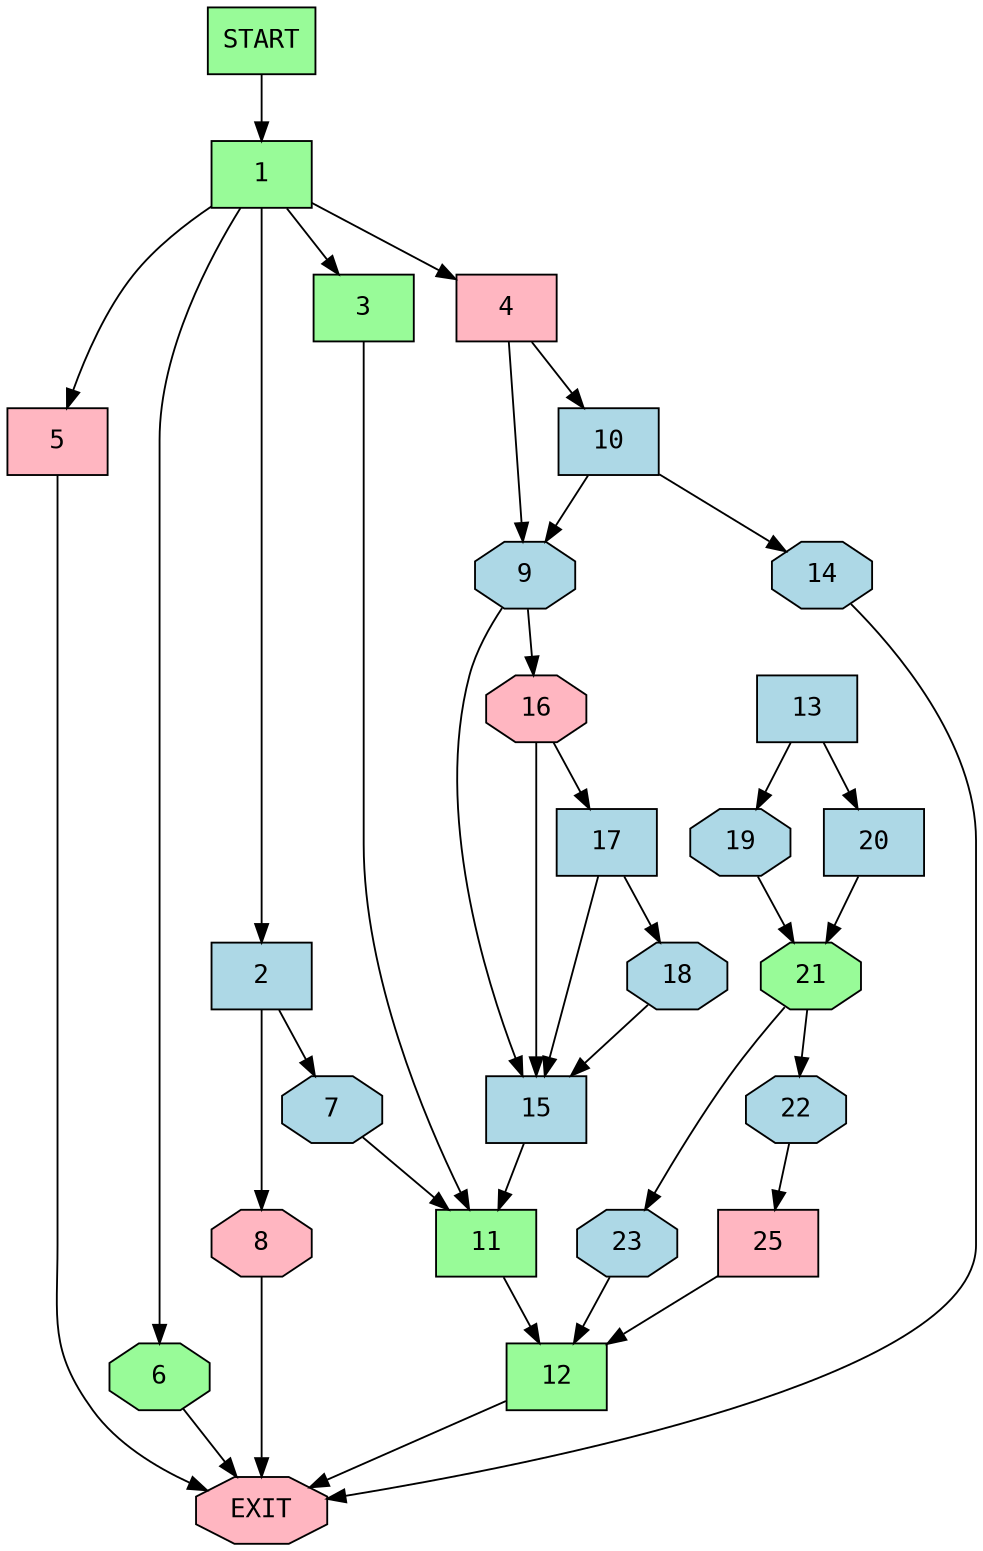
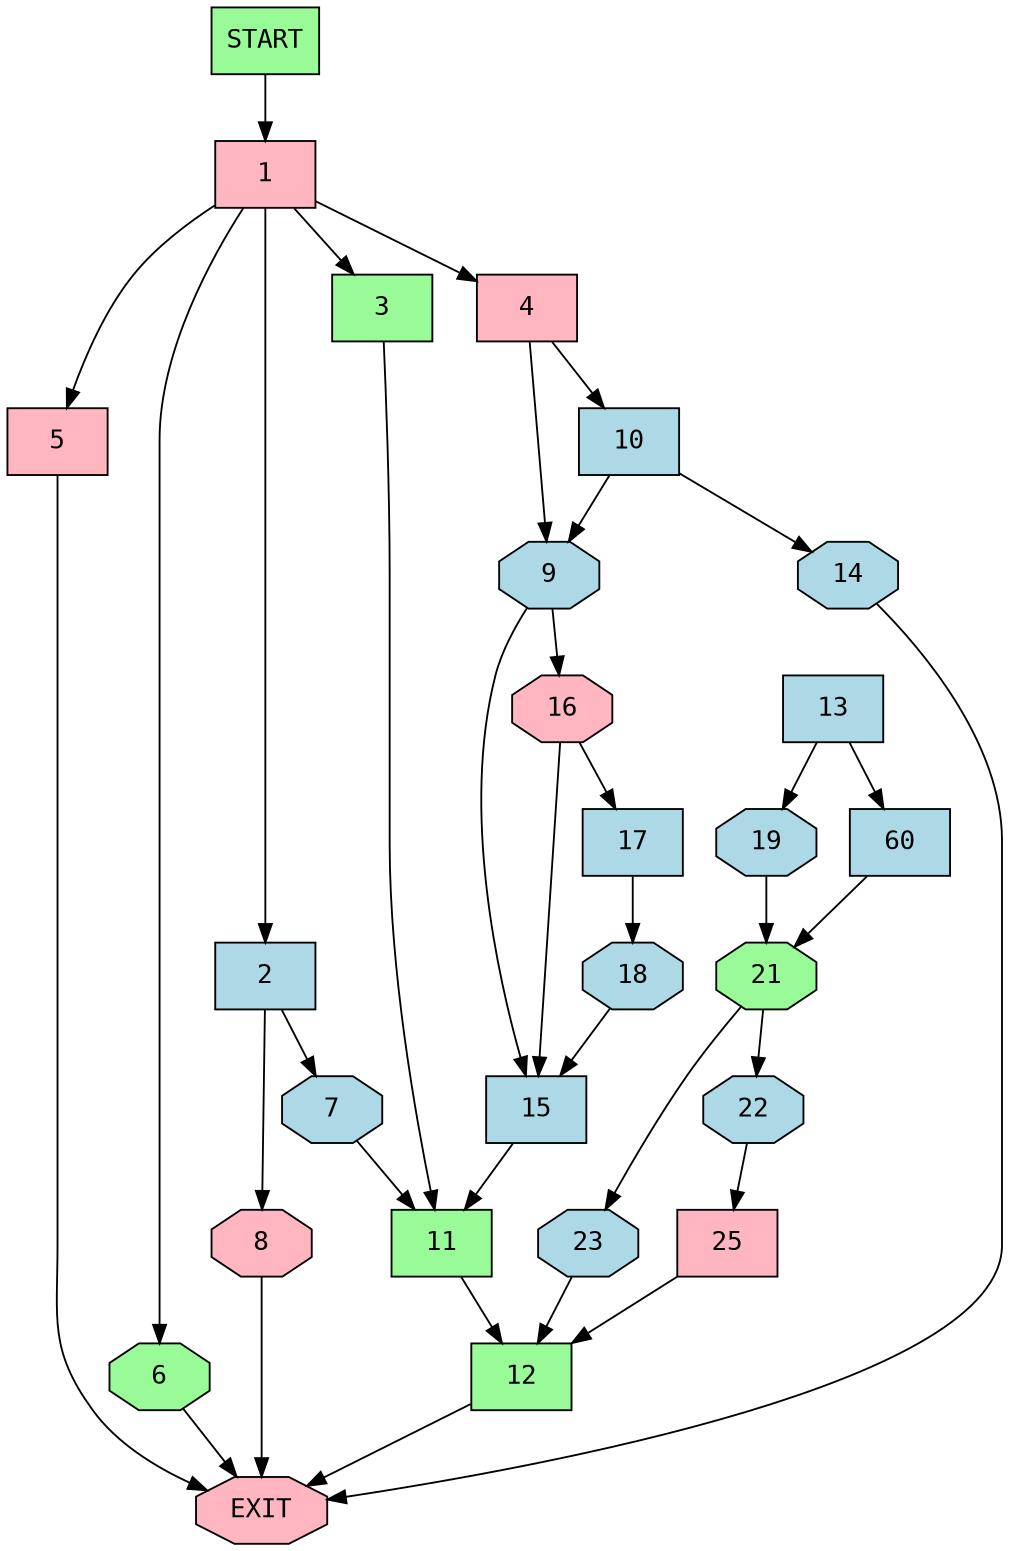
(262, 174) -> (265, 174)
(874, 842) -> (900, 842)
(574, 967) -> none
